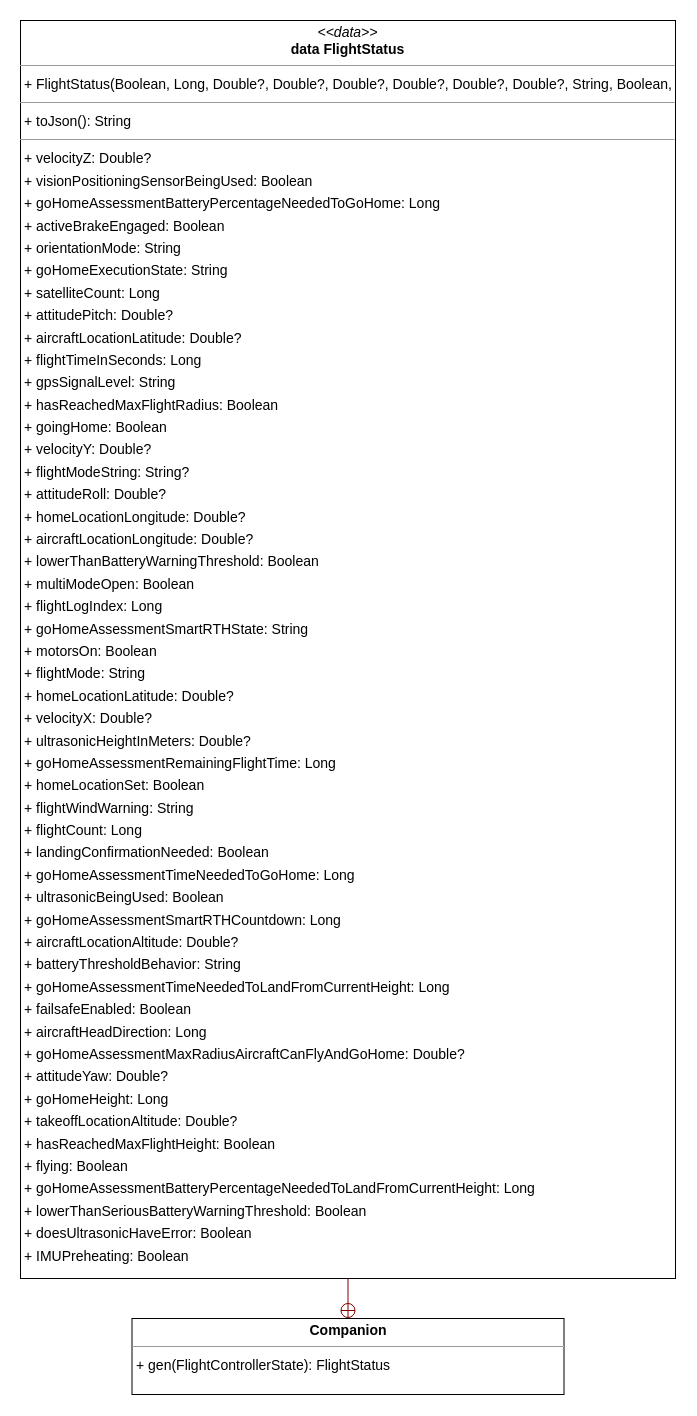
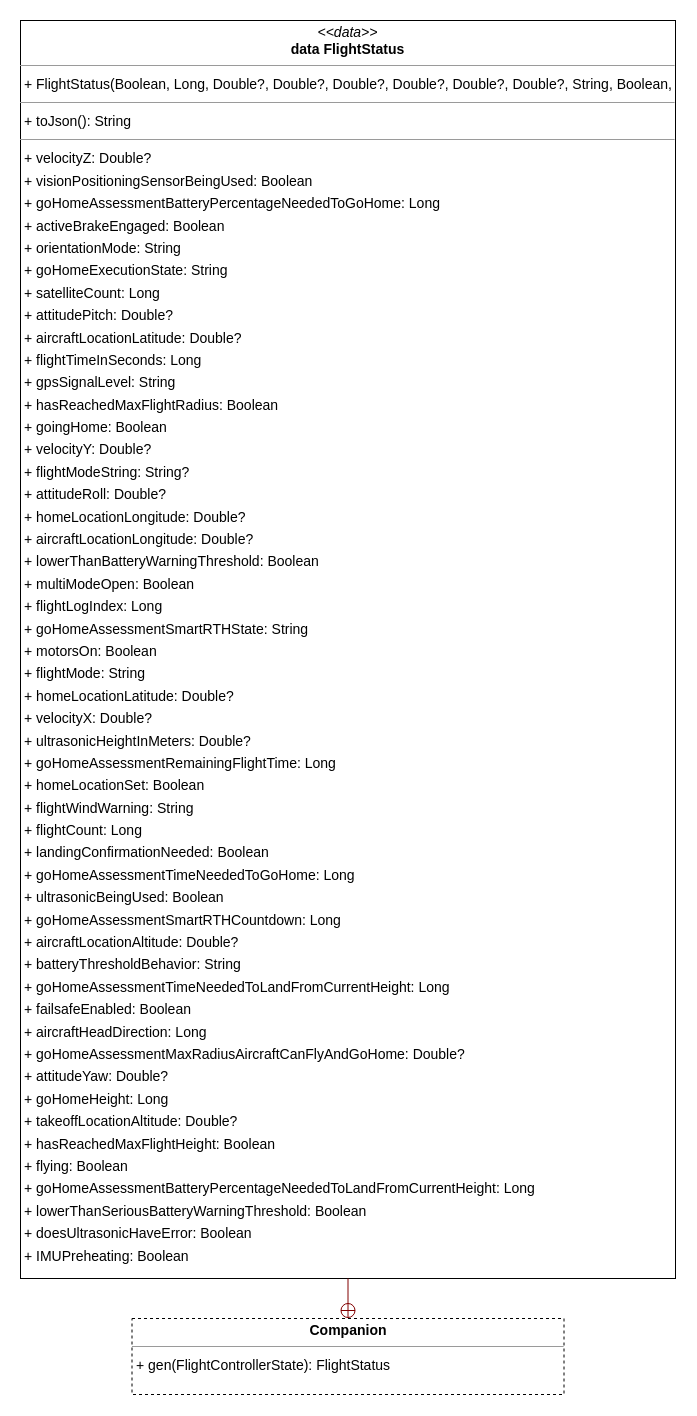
(348, 1357) -> (348, 1357)
